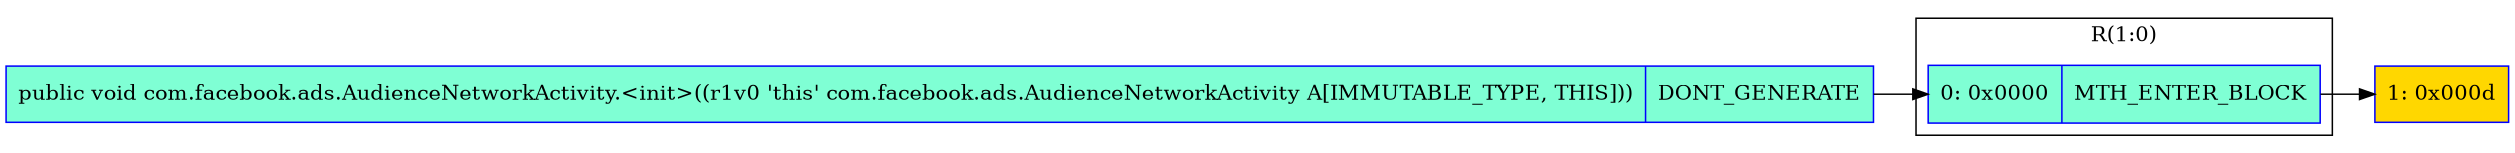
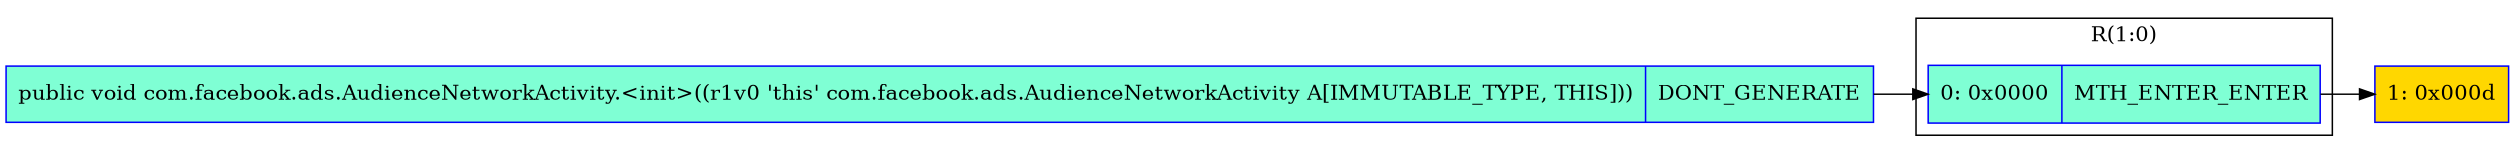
(2191, 93) -> (2191, 93)
